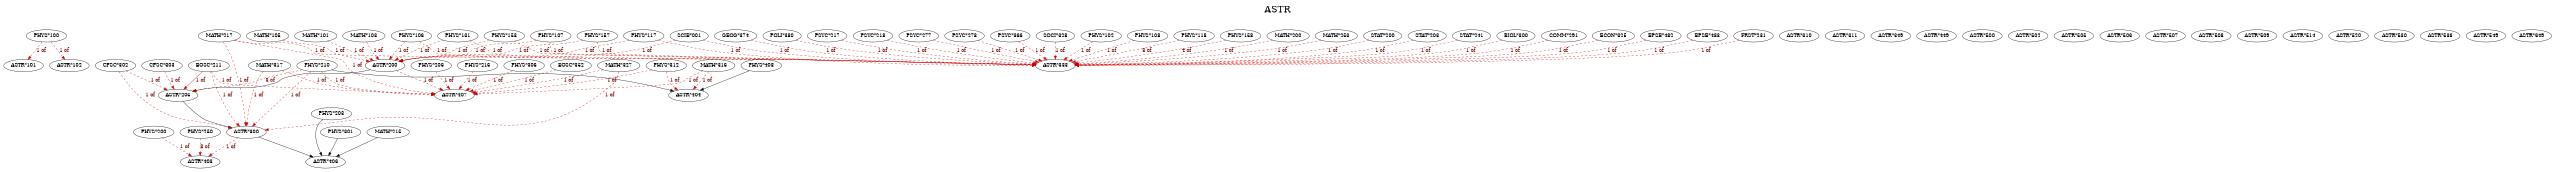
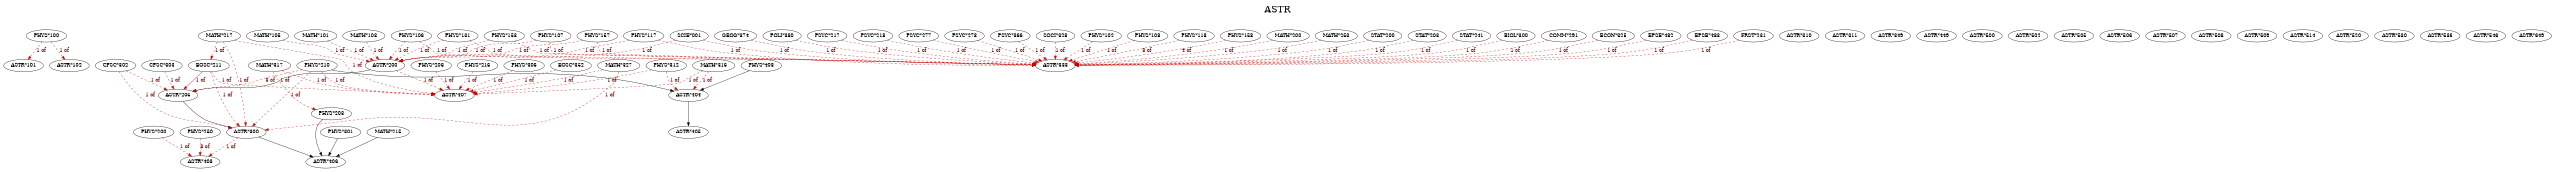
(2486, 36) -> (2486, 36)
(632, 59) -> (215, 49)
(252, 96) -> (291, 95)
none -> (688, 132)
